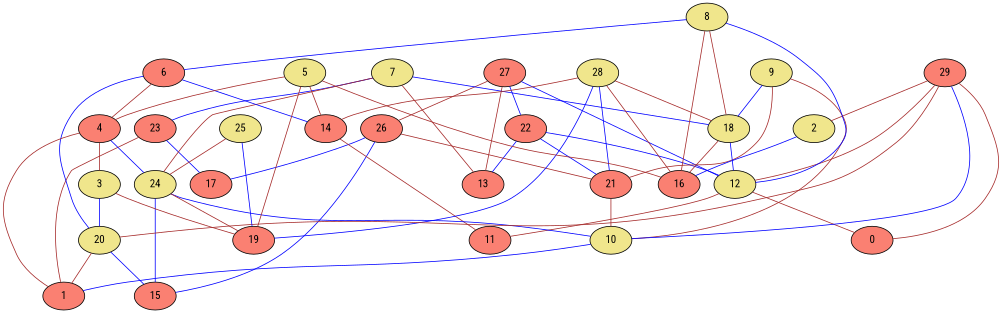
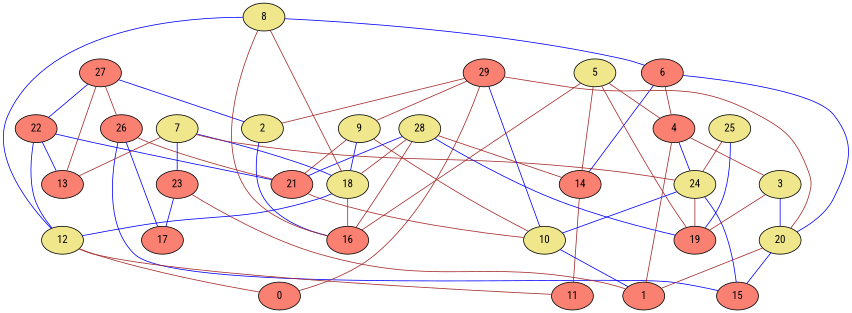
(620, 129) -> (181, 101)
(854, 150) -> (422, 101)
